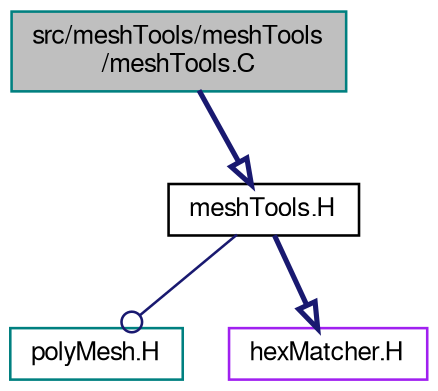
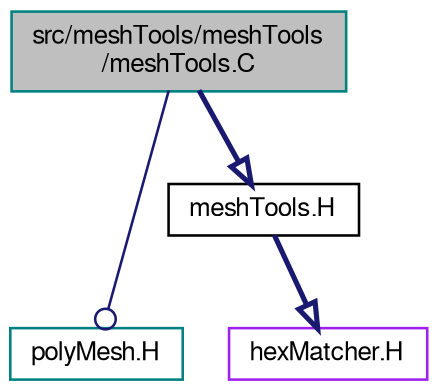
(188, 275) -> (138, 200)
